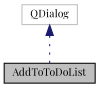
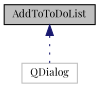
(50, 49) -> (50, 49)
